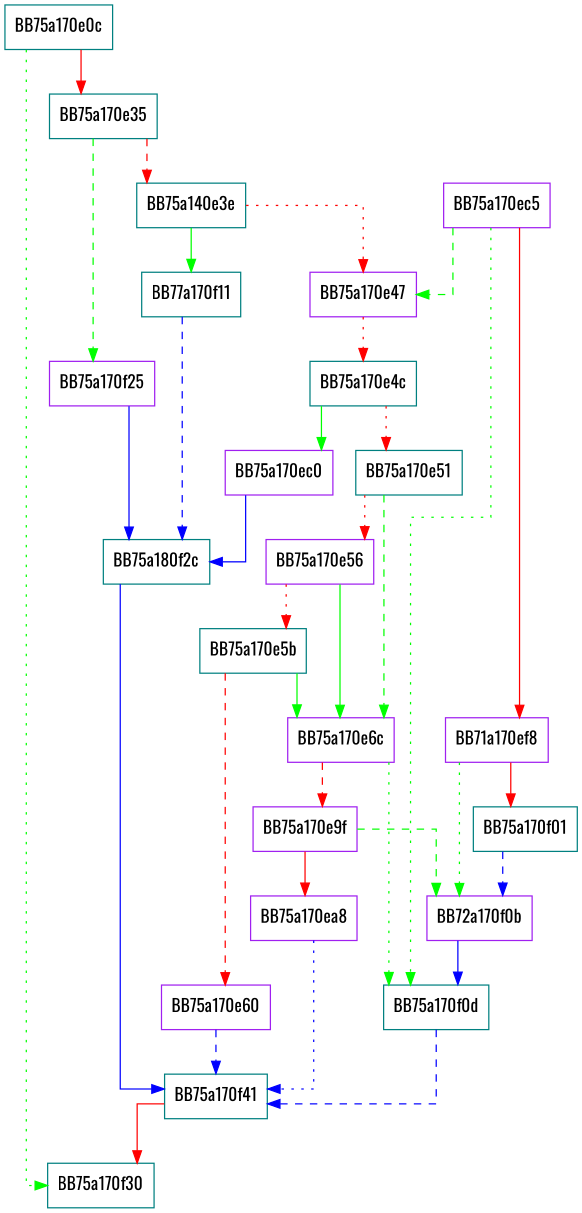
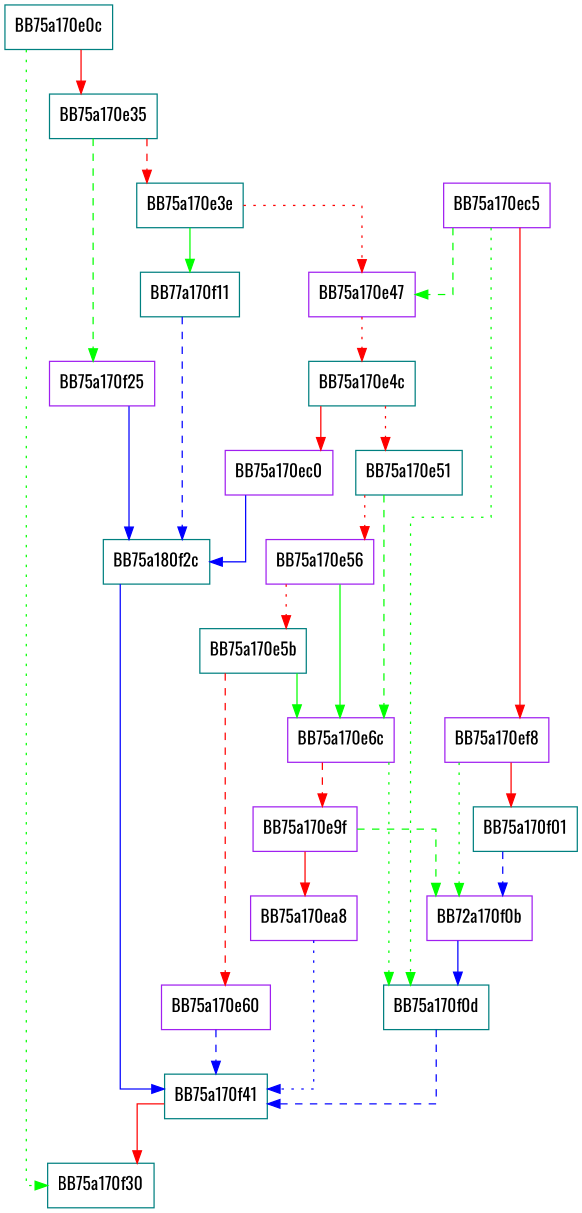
(191, 205) -> (190, 205)
(321, 422) -> (321, 422)
(497, 740) -> (497, 740)
